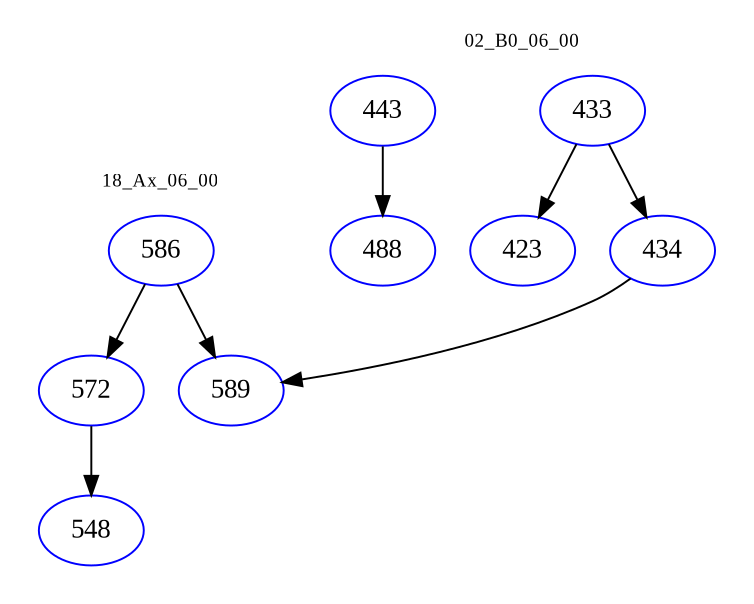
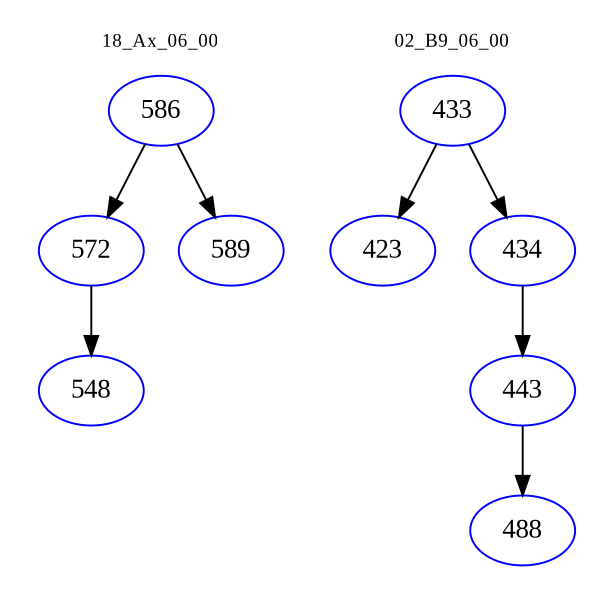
(523, 42) -> (453, 42)
(471, 344) -> (523, 311)
